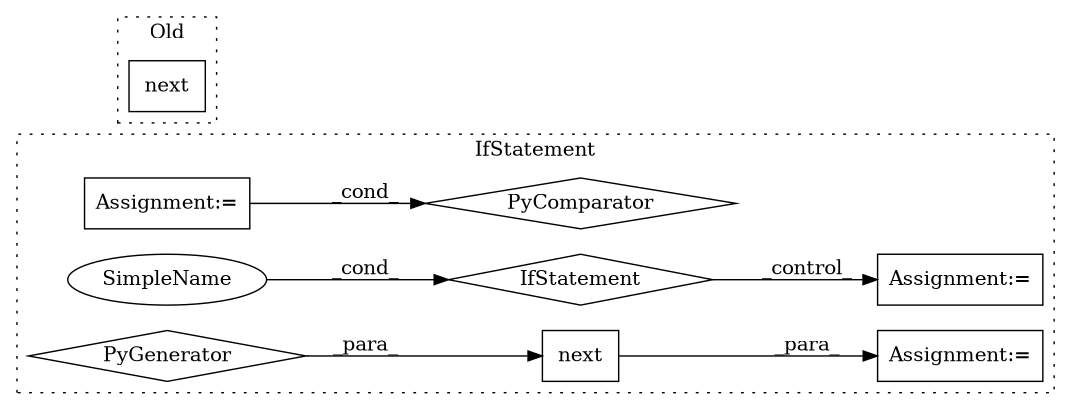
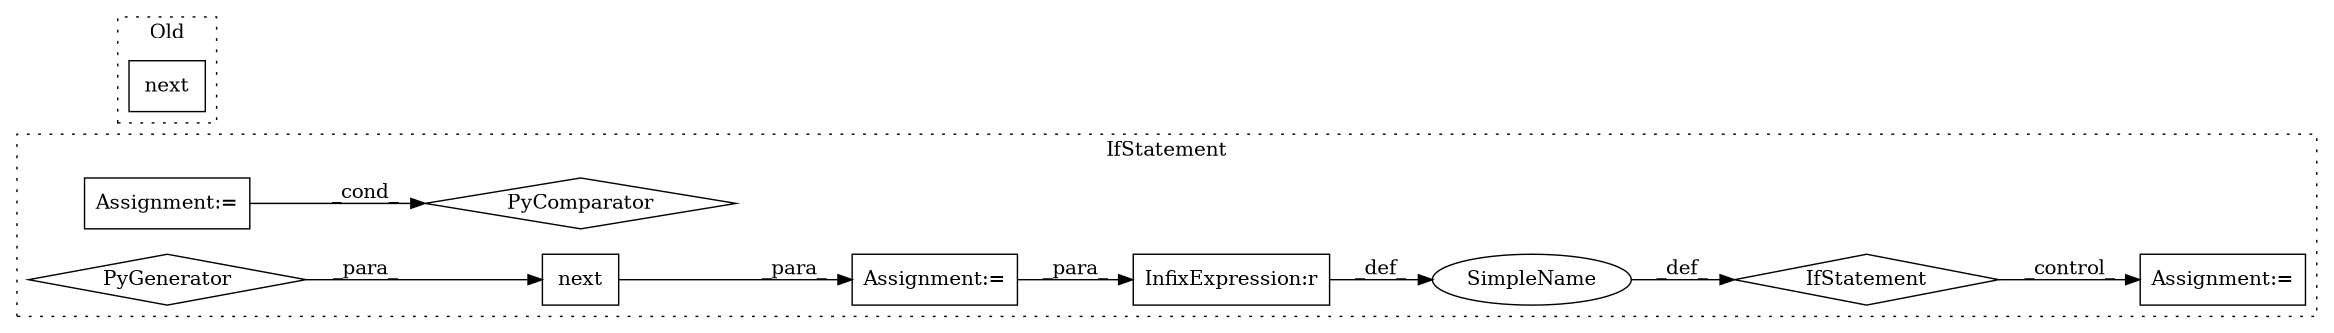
(365, 269) -> (1683, 269)
none -> (1231, 280)
